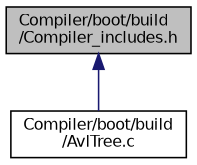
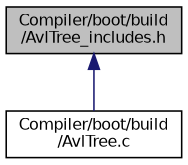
(99, 30) -> (94, 30)
